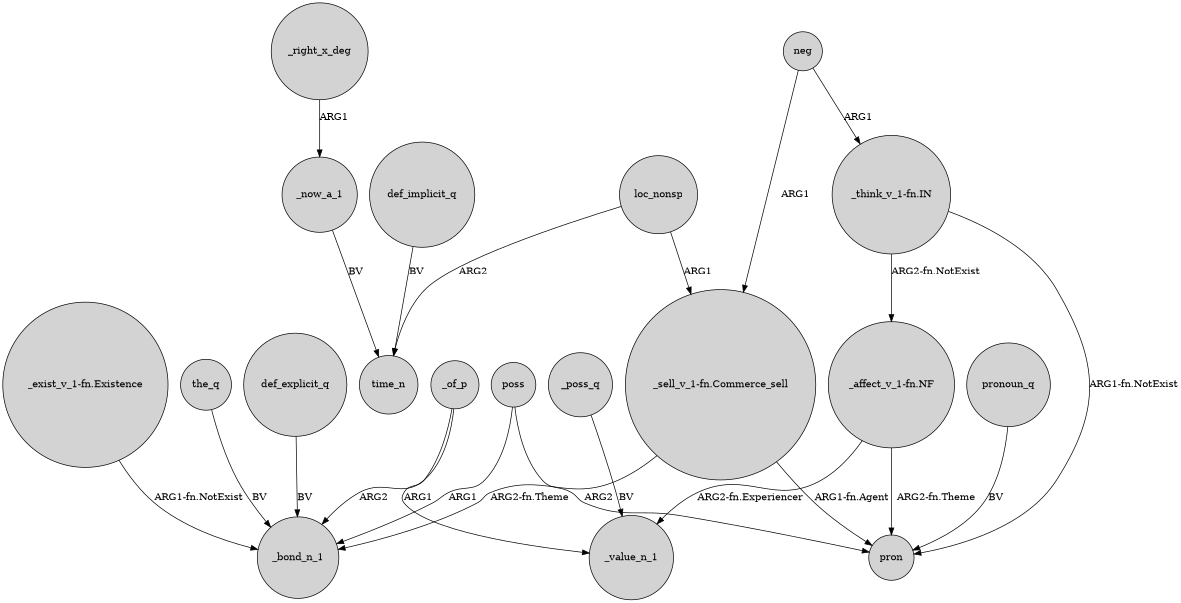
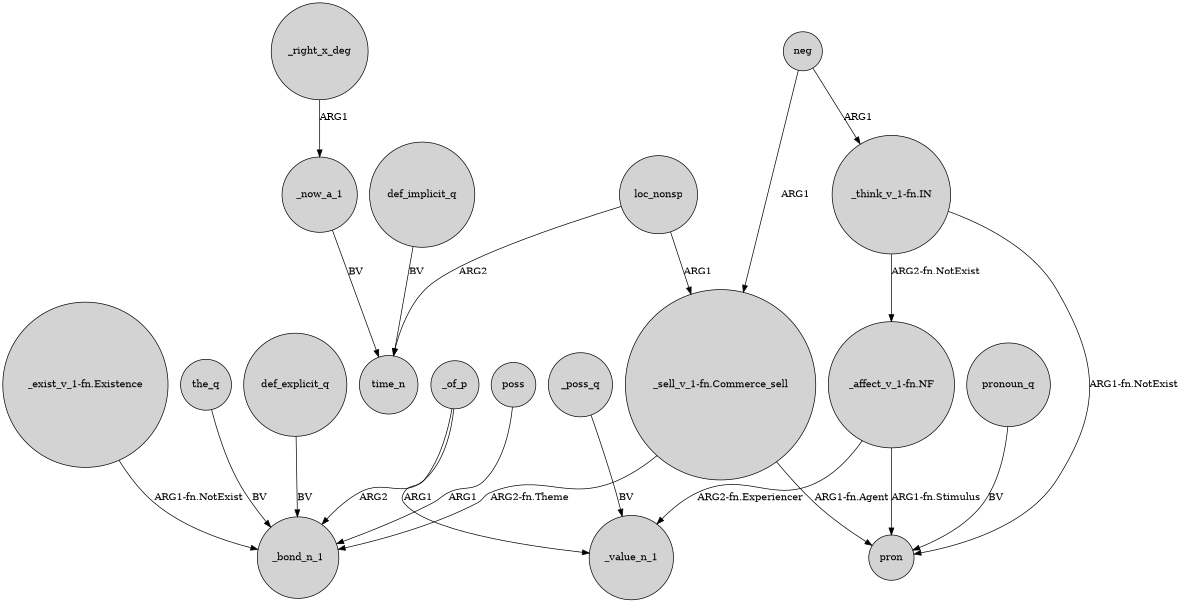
(936, 498) -> (936, 498)
(660, 513) -> none
